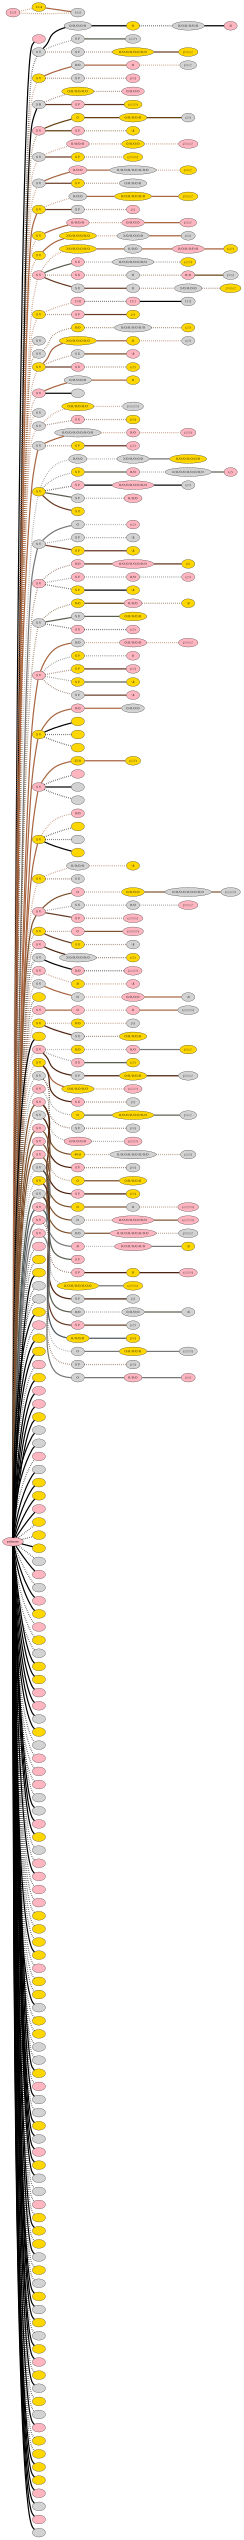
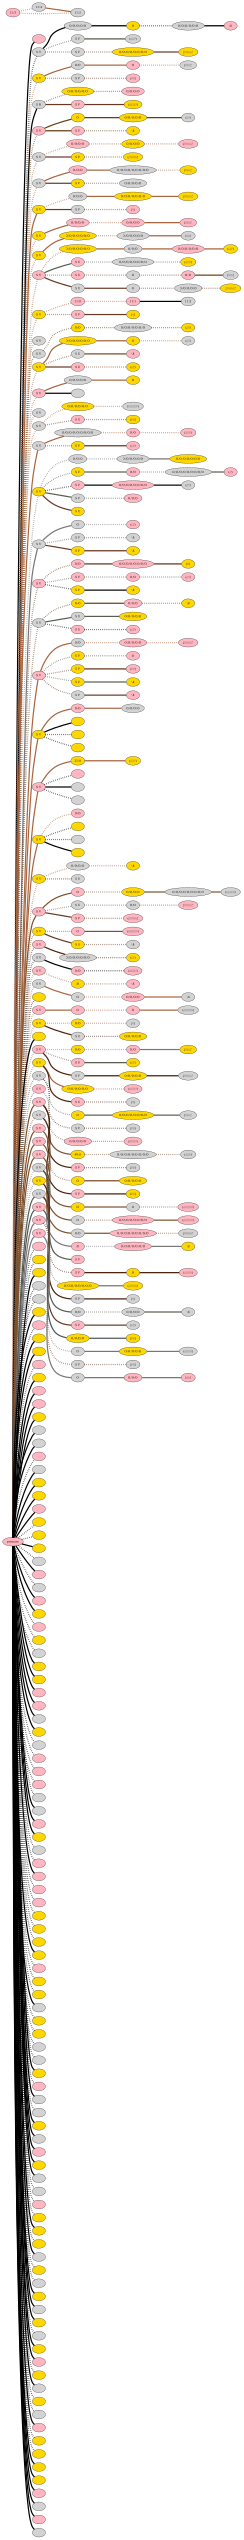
(39, 7) -> (39, 7)
(105, 301) -> (105, 301)
